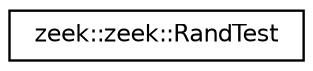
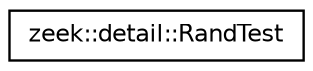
(157, 36) -> (157, 36)
